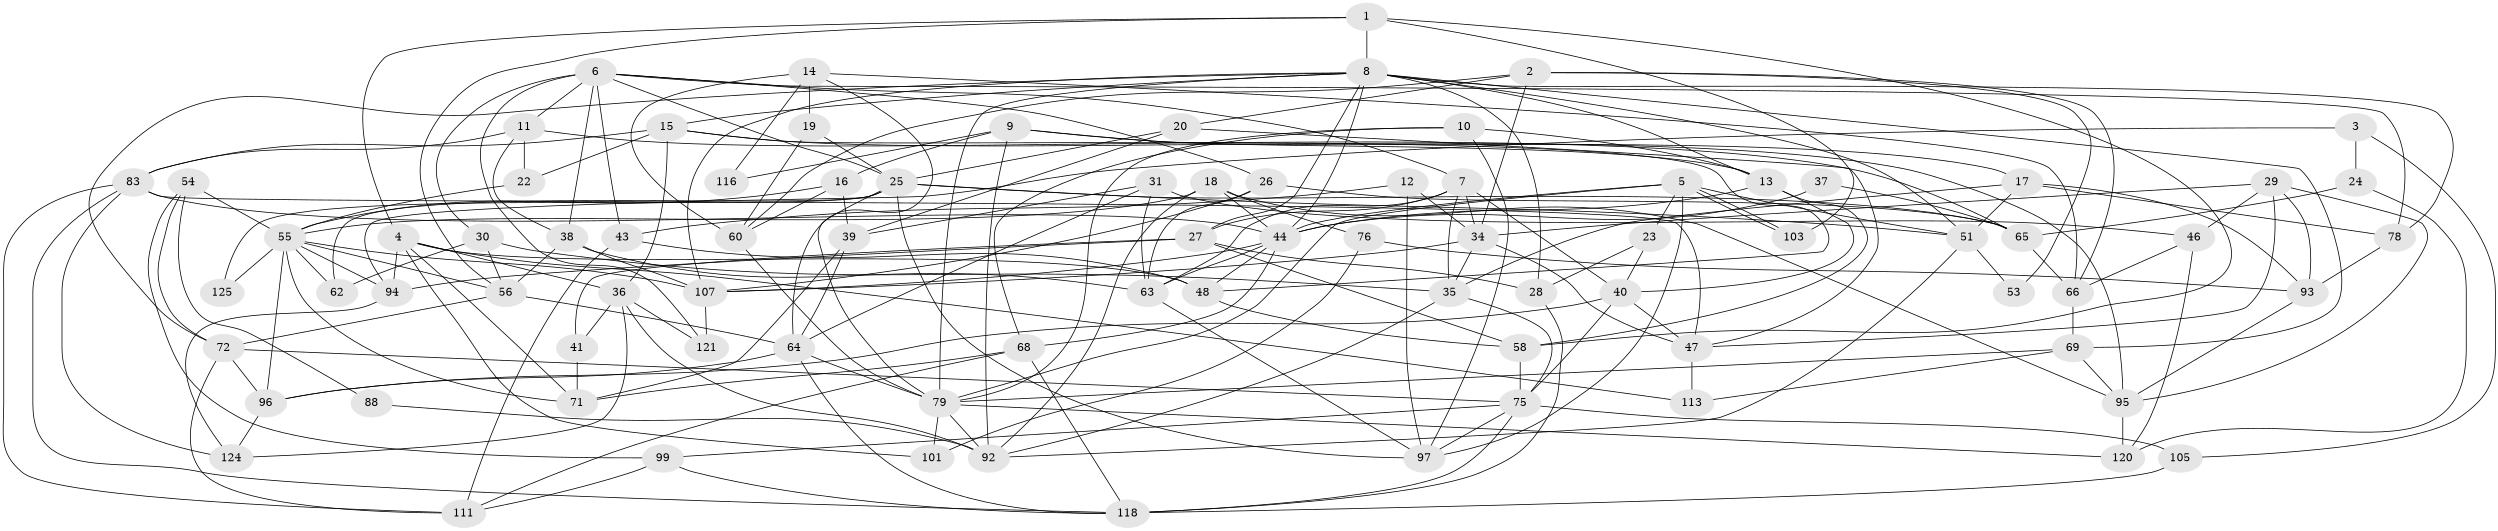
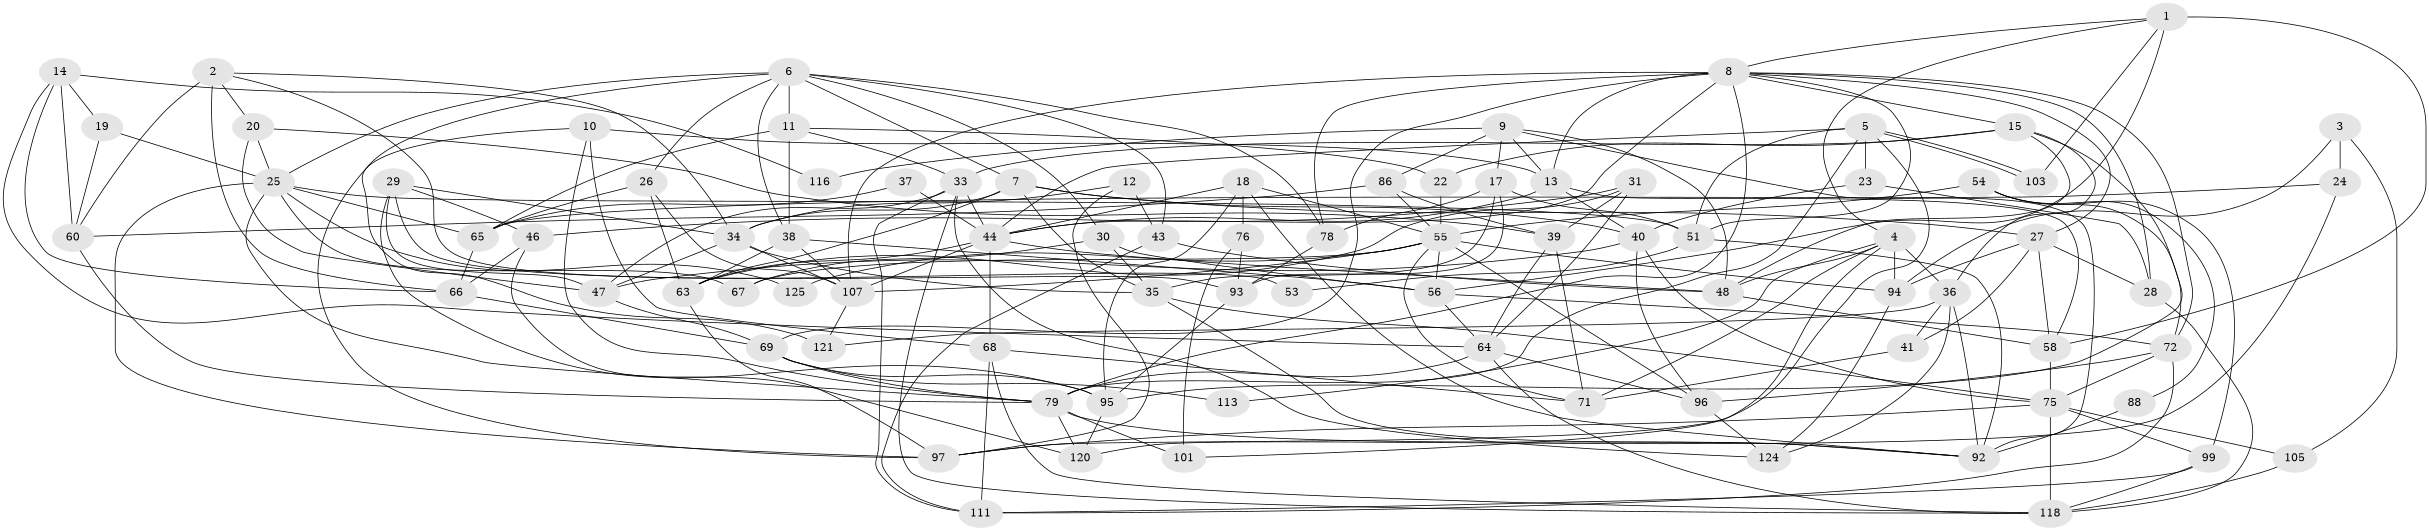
none -> (1660, 167)
(133, 182) -> (961, 182)
(842, 182) -> (1386, 182)
(337, 293) -> (739, 293)
(1692, 376) -> (714, 328)
